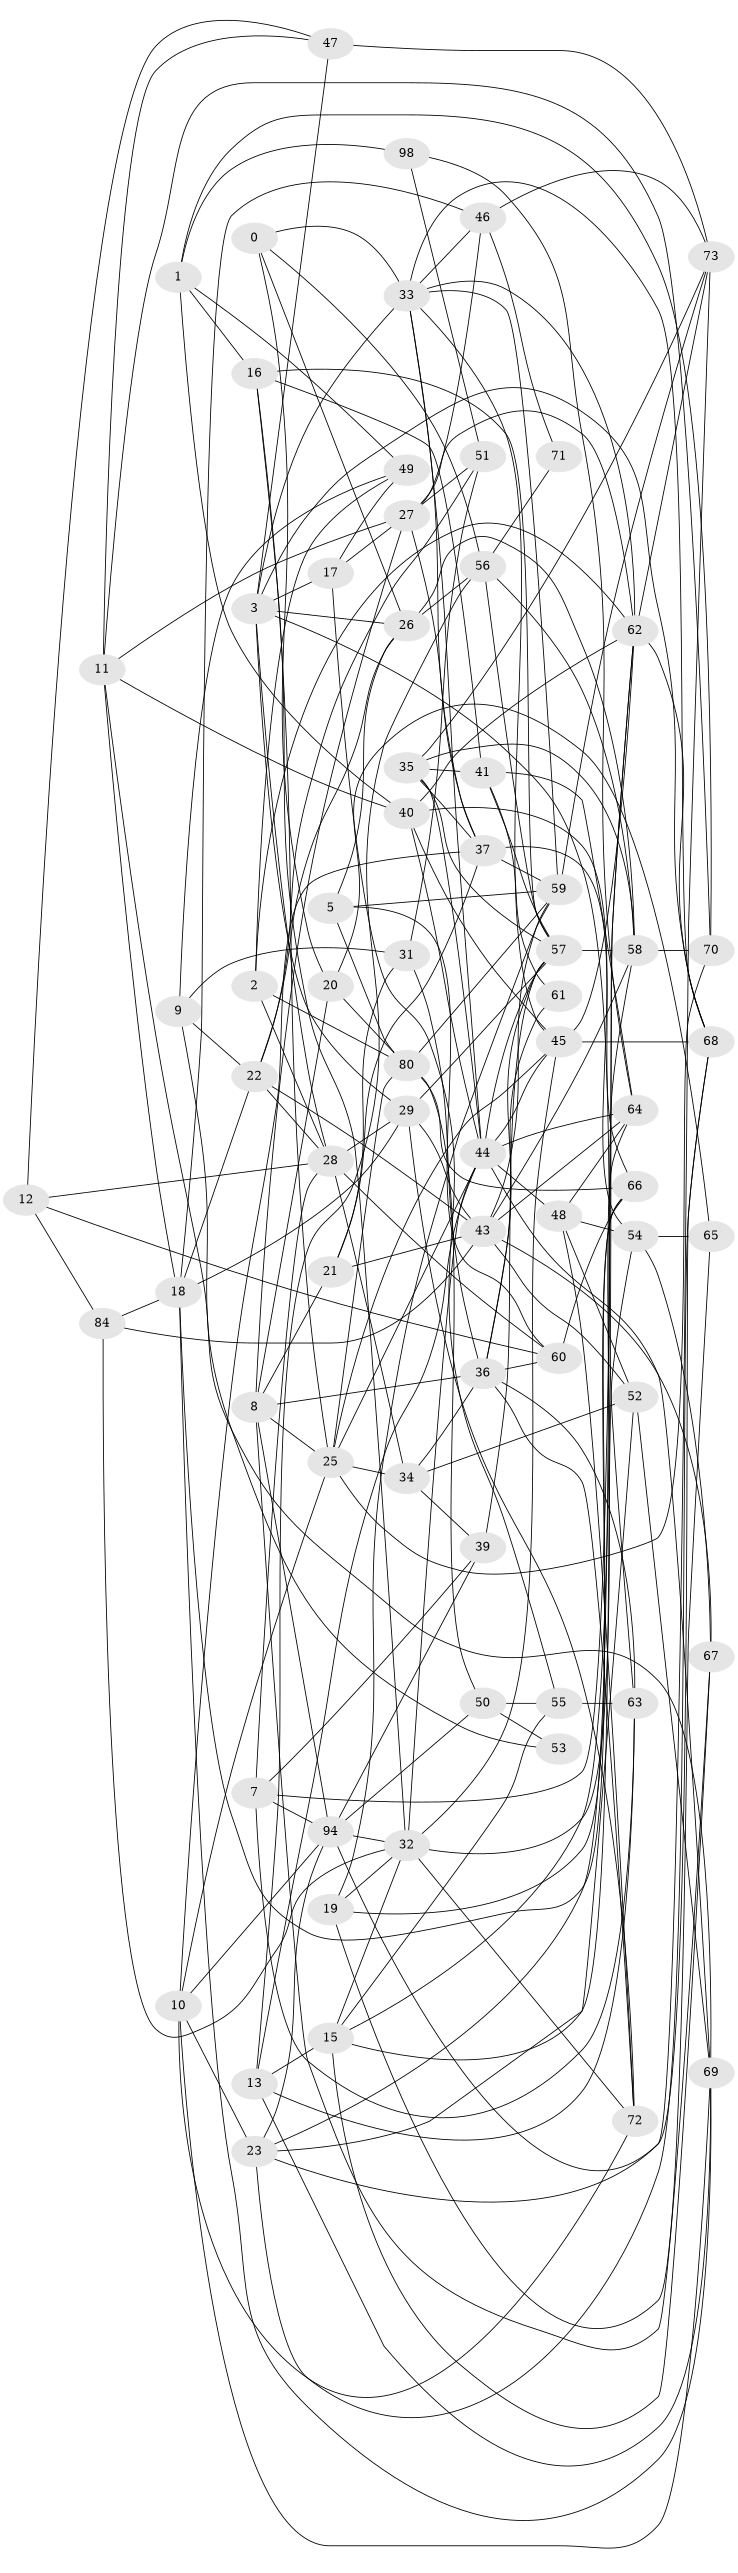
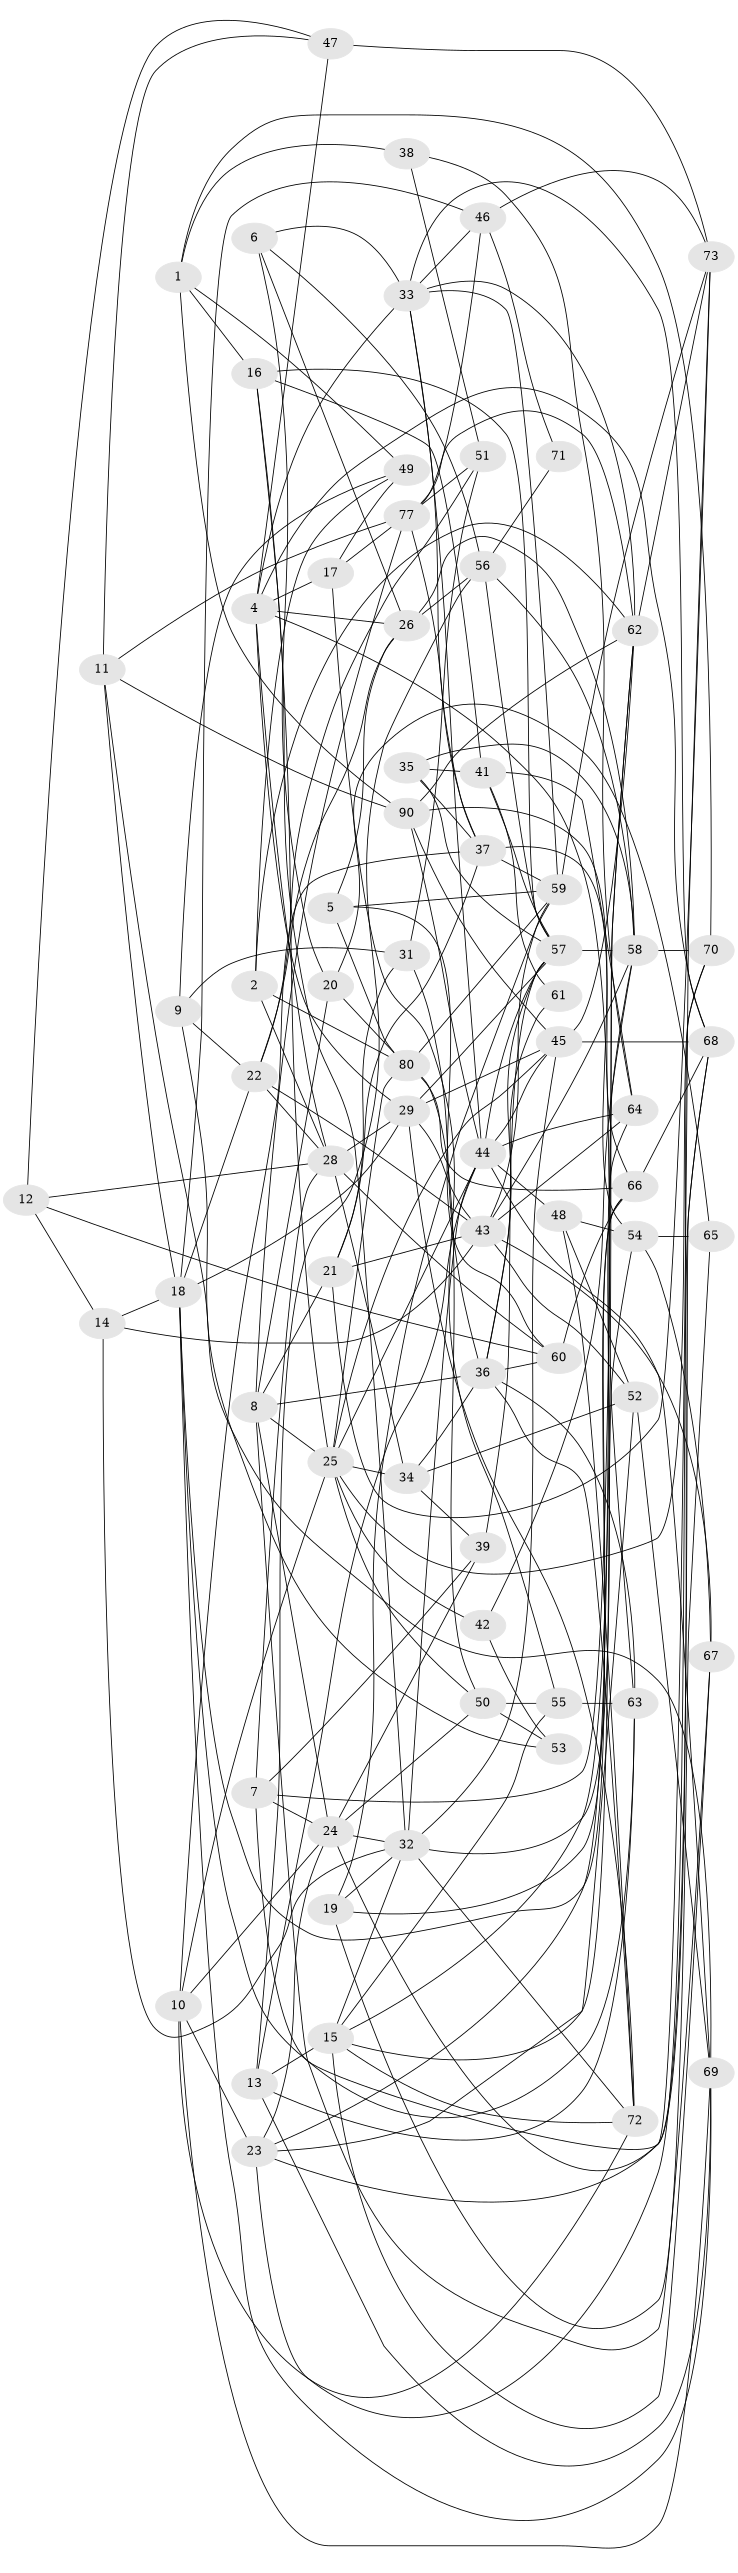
(533, 96) -> (563, 2140)
(407, 154) -> (407, 154)
(255, 238) -> (255, 238)
(407, 516) -> (407, 516)
(579, 523) -> (678, 1153)
(255, 609) -> (255, 609)
(520, 657) -> (486, 1075)
(407, 814) -> (407, 814)
(681, 834) -> (673, 1114)
(459, 957) -> none
(597, 1163) -> none
(102, 1324) -> (102, 1324)
none -> (396, 1618)
none -> (483, 1626)
(331, 1832) -> (331, 1832)
none -> (466, 2109)
